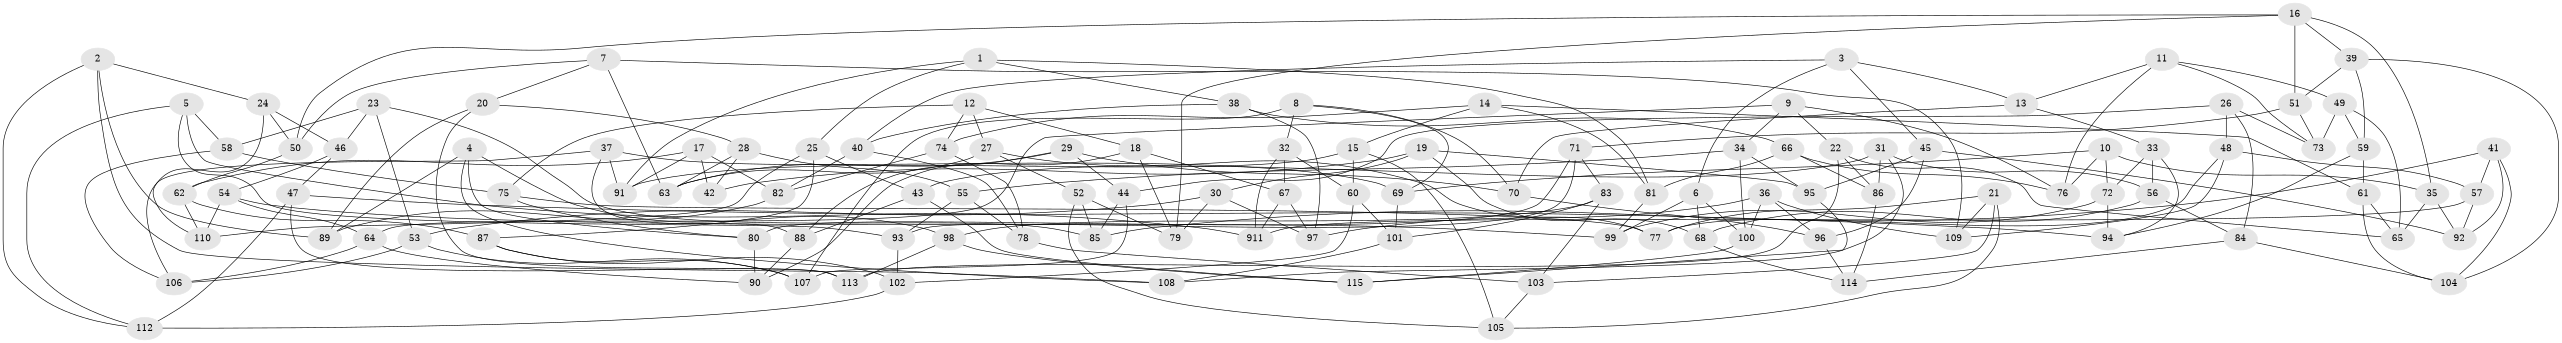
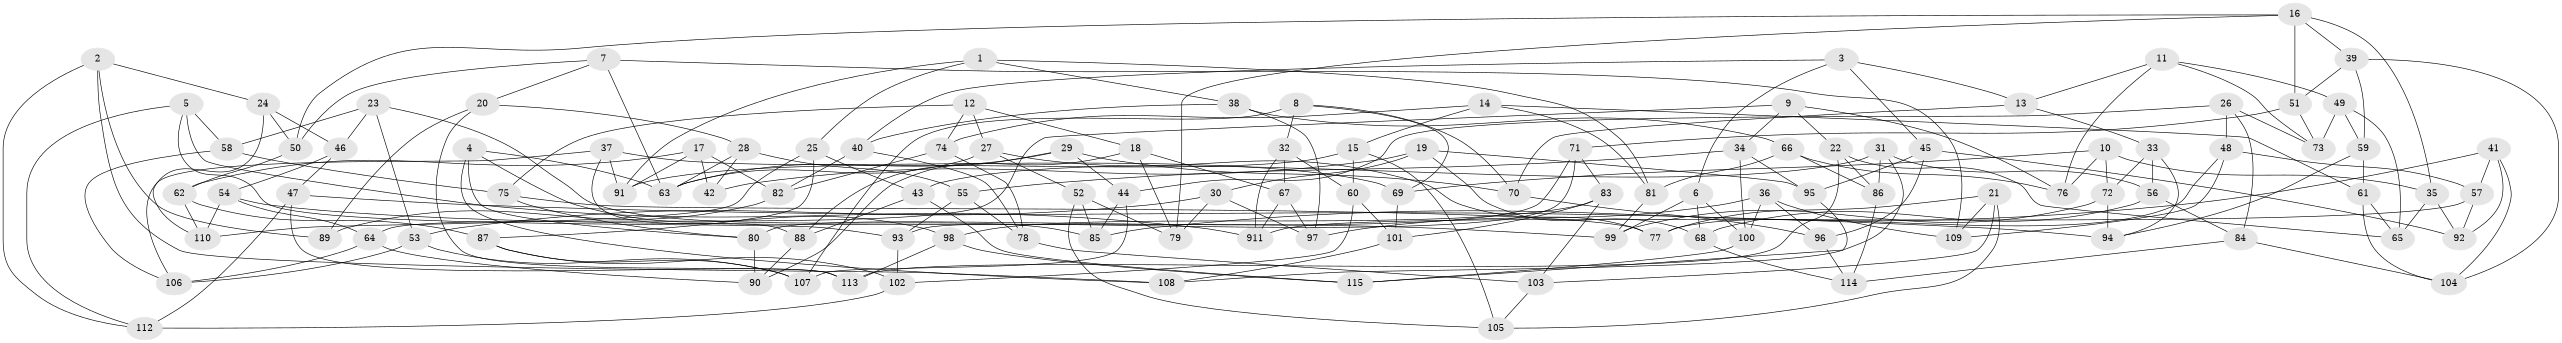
(406, 188) -> (587, 168)
